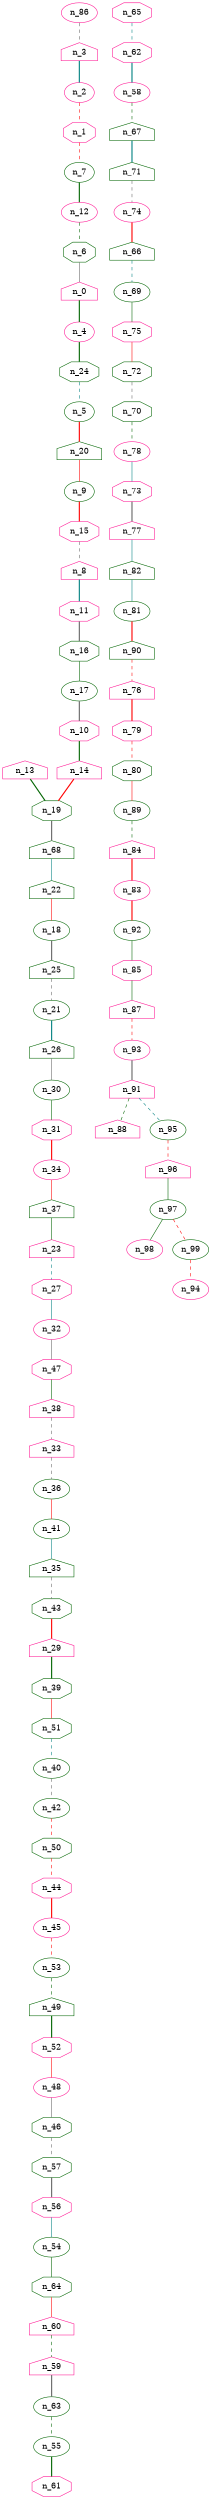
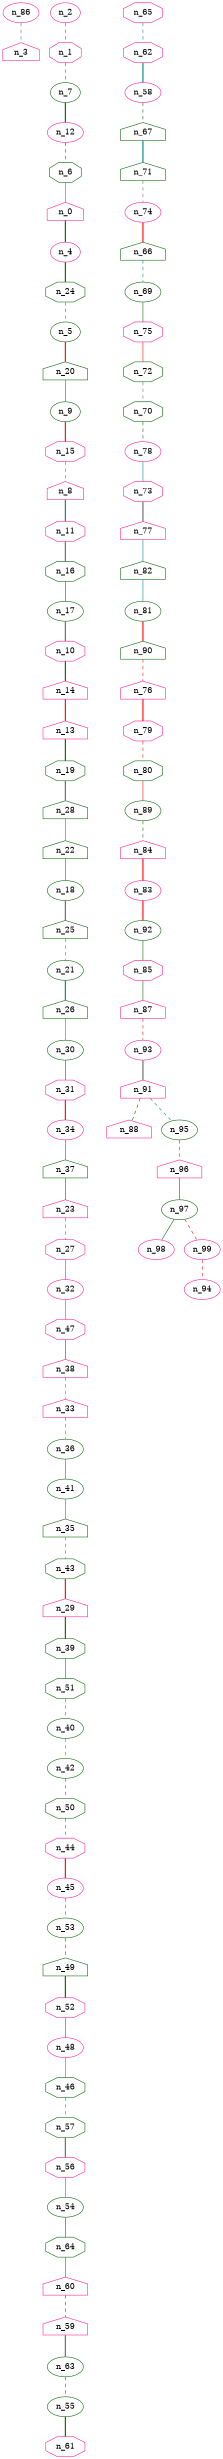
(79, 72) -> none
(66, 790) -> (65, 710)
(52, 851) -> (65, 811)
(191, 1250) -> (202, 1250)
